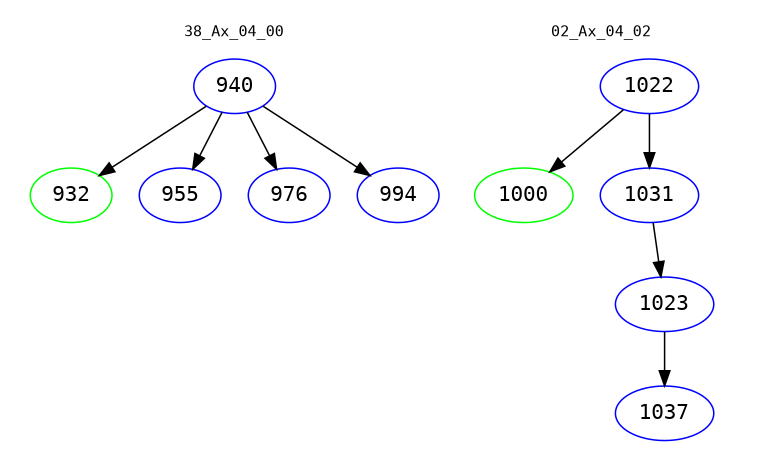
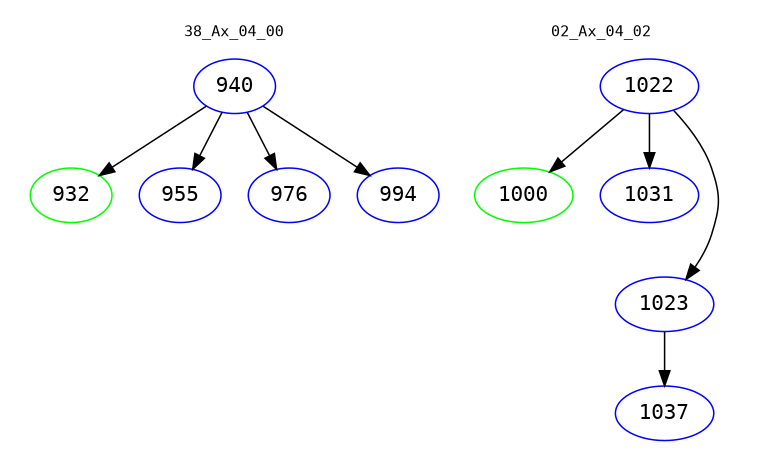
(656, 242) -> (716, 185)
